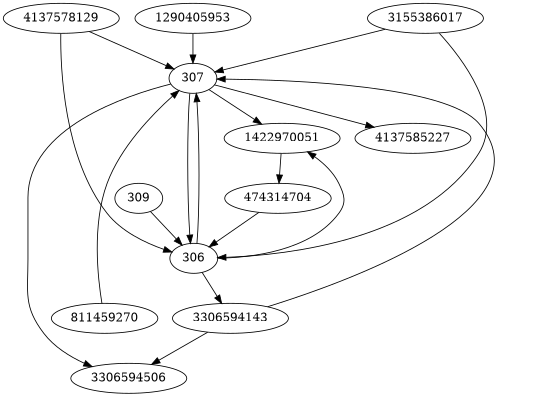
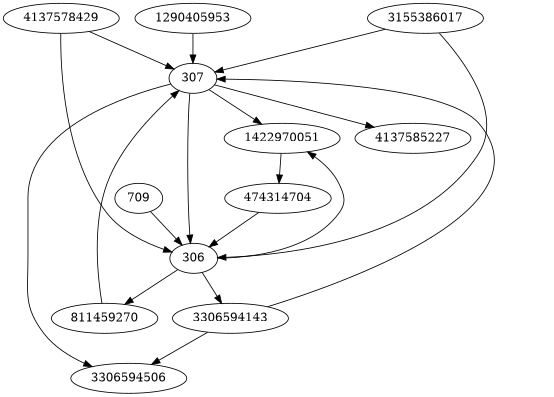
(61, 18) -> (61, 18)
(199, 173) -> (155, 285)
(139, 198) -> (139, 198)
